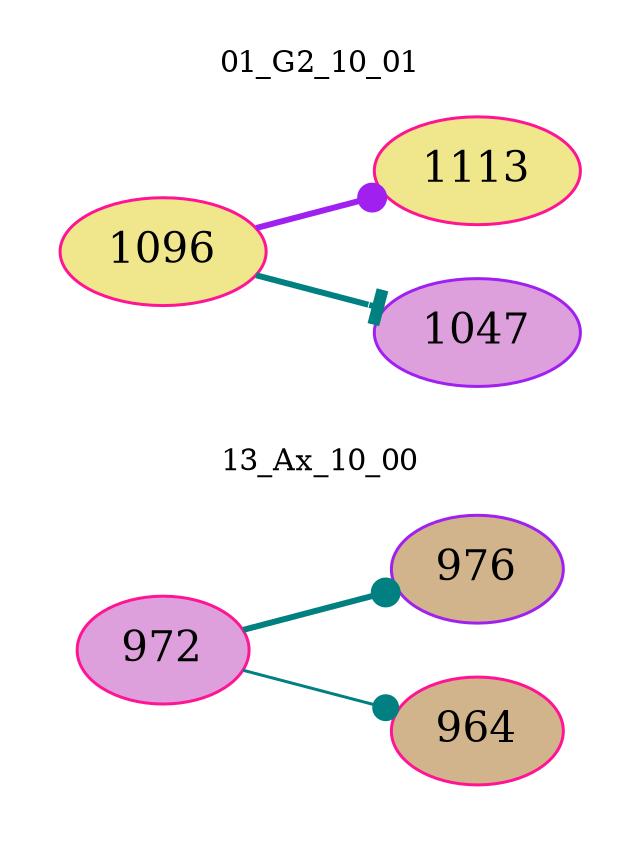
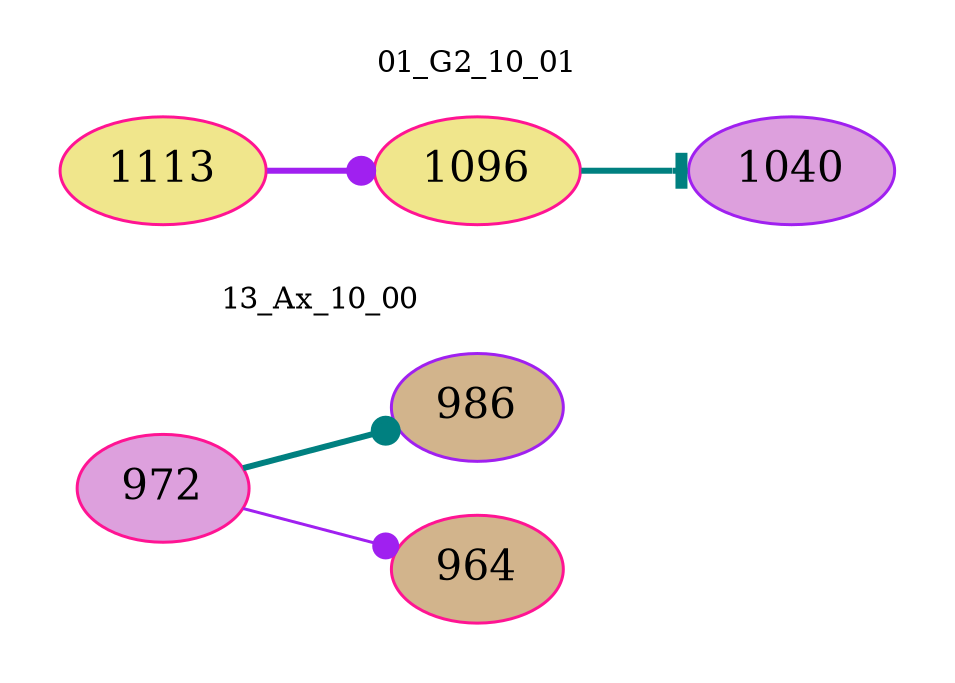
(308, 214) -> (308, 171)
(477, 333) -> (792, 171)
(477, 569) -> (477, 407)
(308, 687) -> (308, 526)
